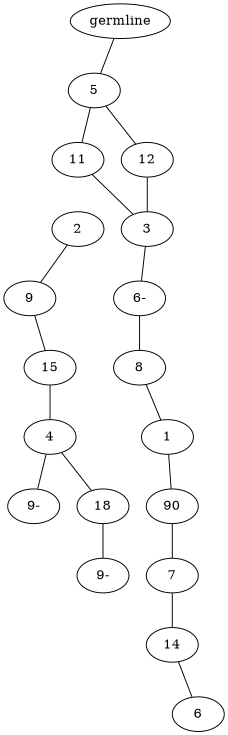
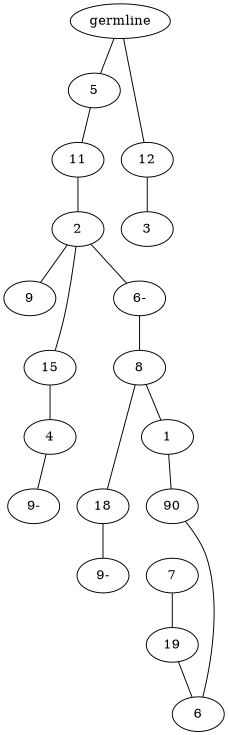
(121, 125) -> (134, 90)
(113, 194) -> (78, 195)
(143, 264) -> (109, 264)
(40, 333) -> (68, 299)
(77, 472) -> (121, 437)
(172, 541) -> (214, 606)
(172, 645) -> (172, 645)
